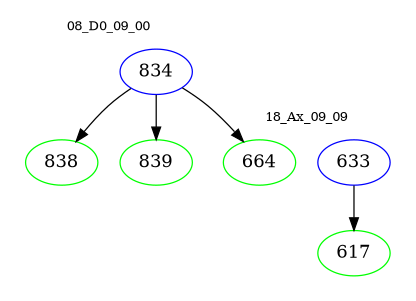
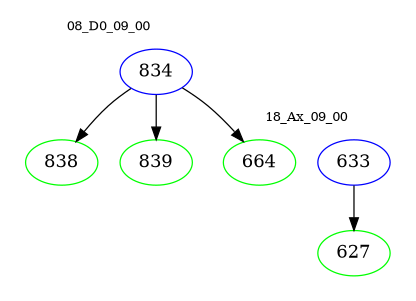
(307, 118) -> (307, 118)
(354, 253) -> (354, 253)
